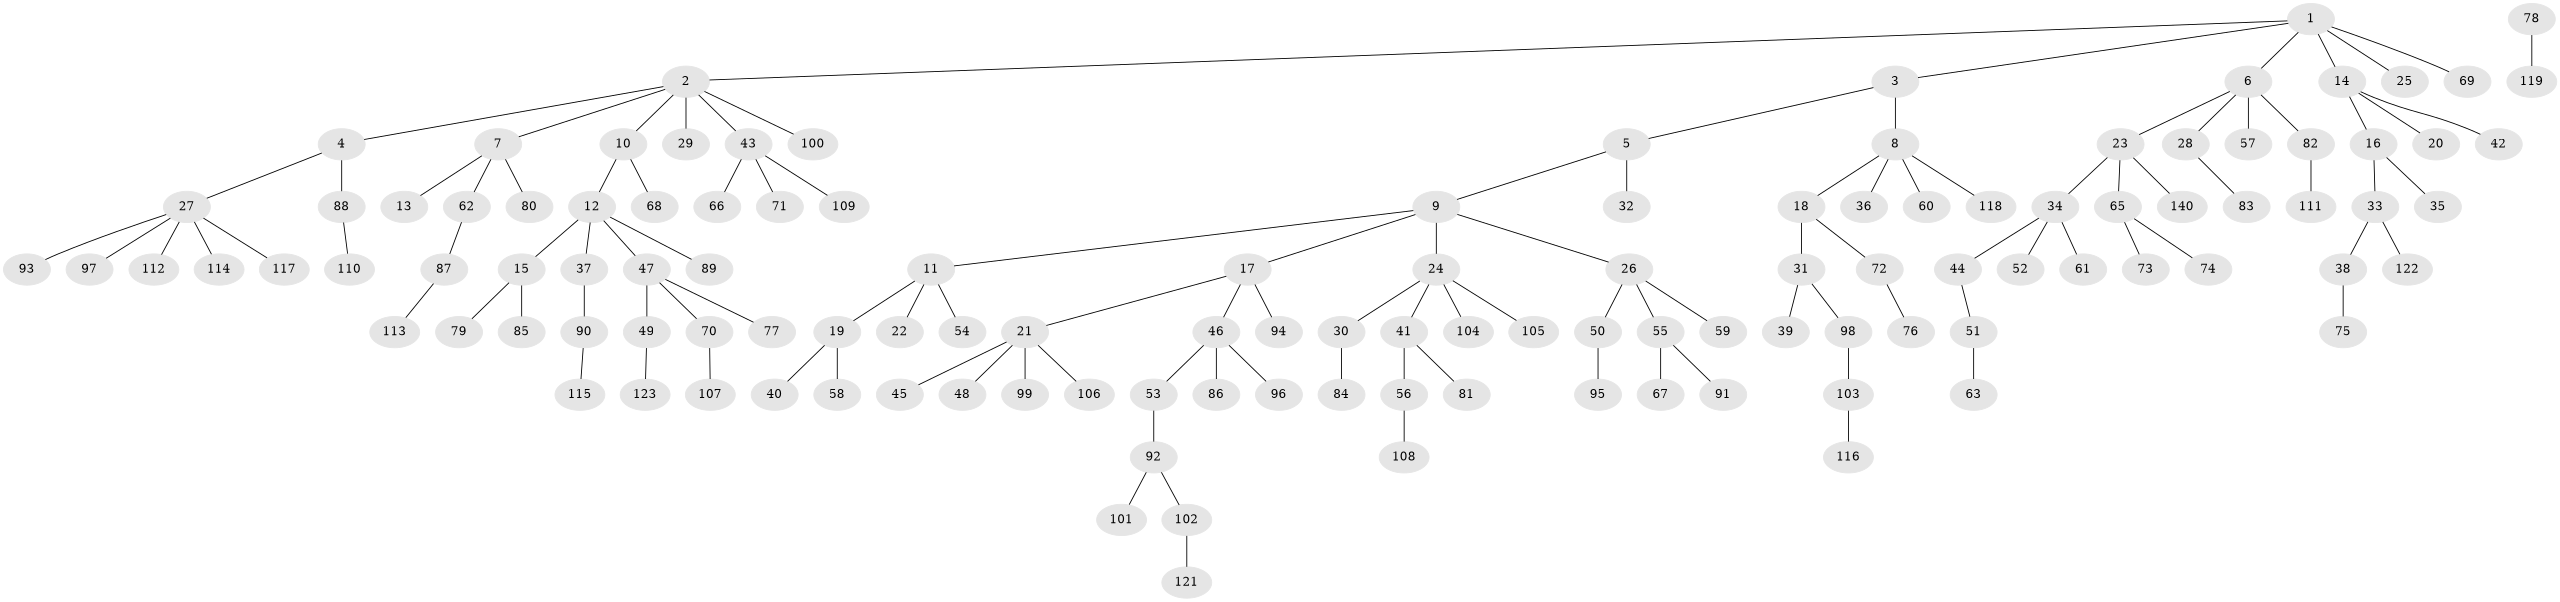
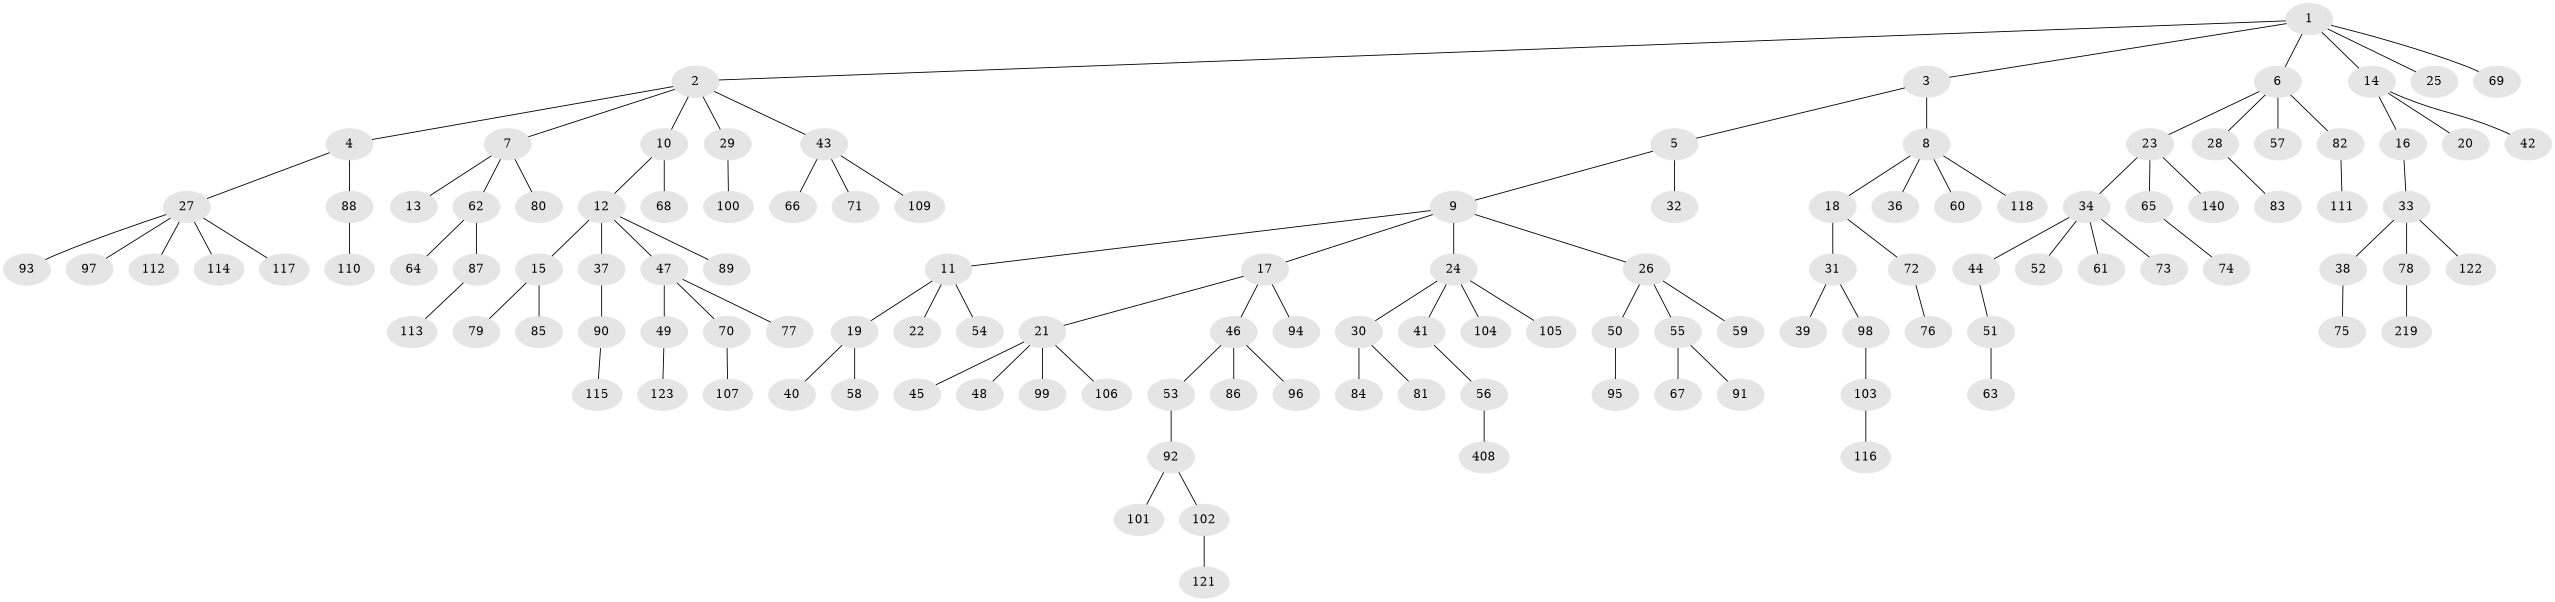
(2532, 82) -> (2407, 332)
(749, 113) -> (728, 176)
(2438, 207) -> none
(2132, 238) -> (2125, 238)
none -> (2407, 238)
none -> (414, 270)
(1435, 363) -> (1390, 363)
(1404, 457) -> (1484, 457)
